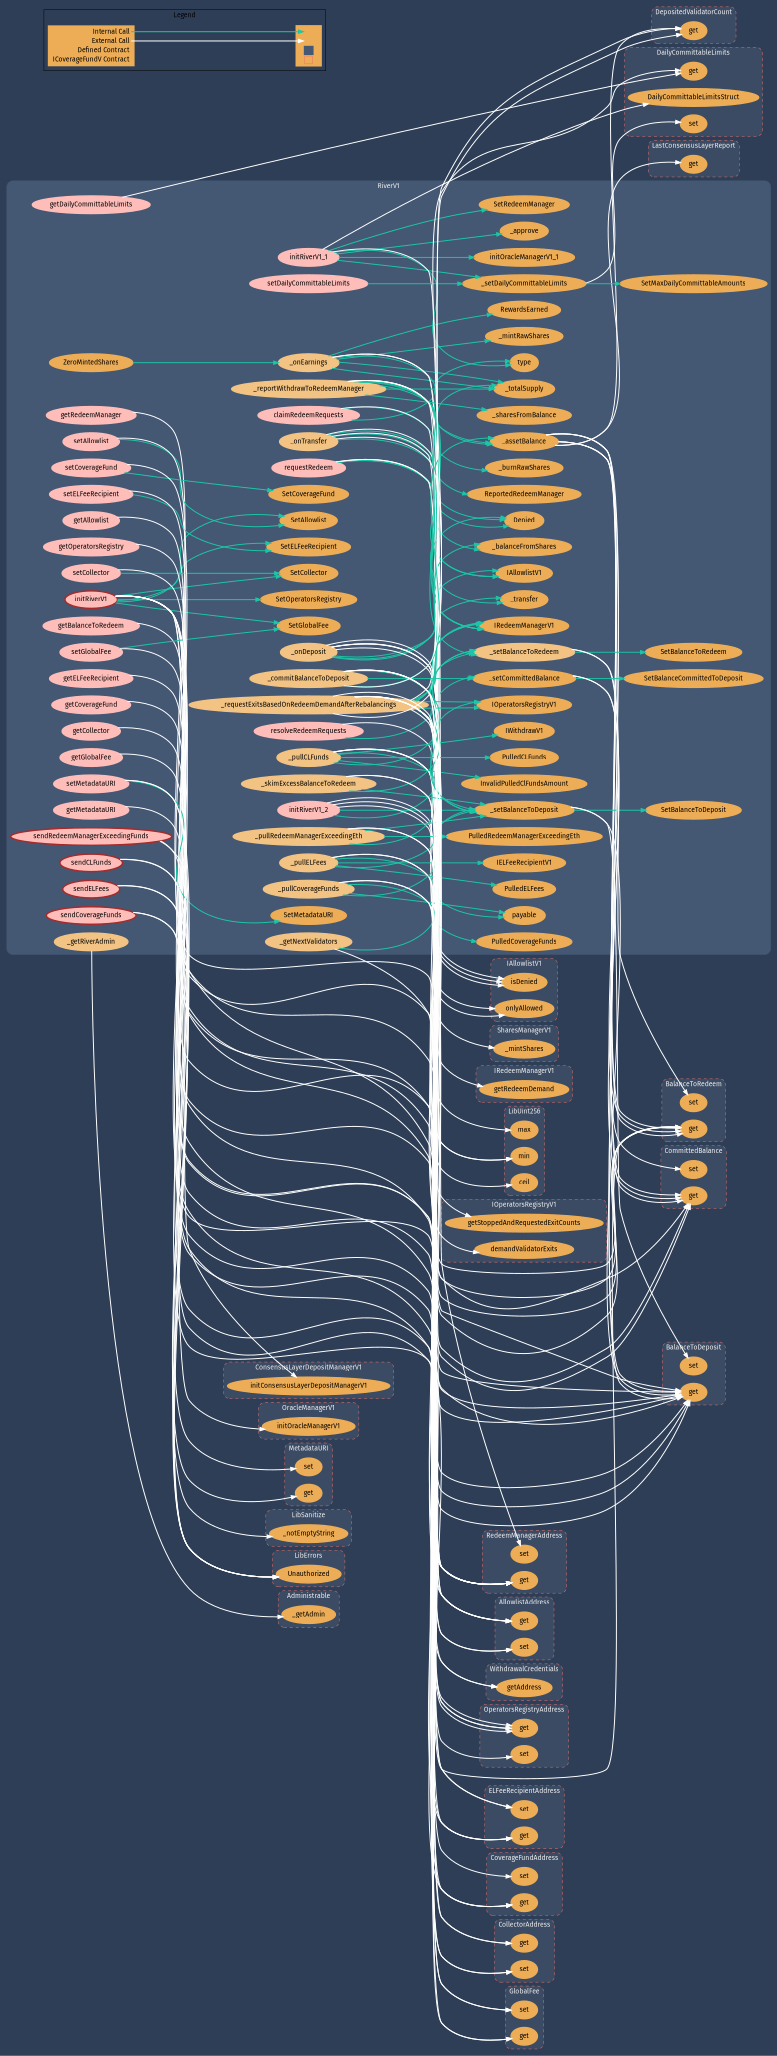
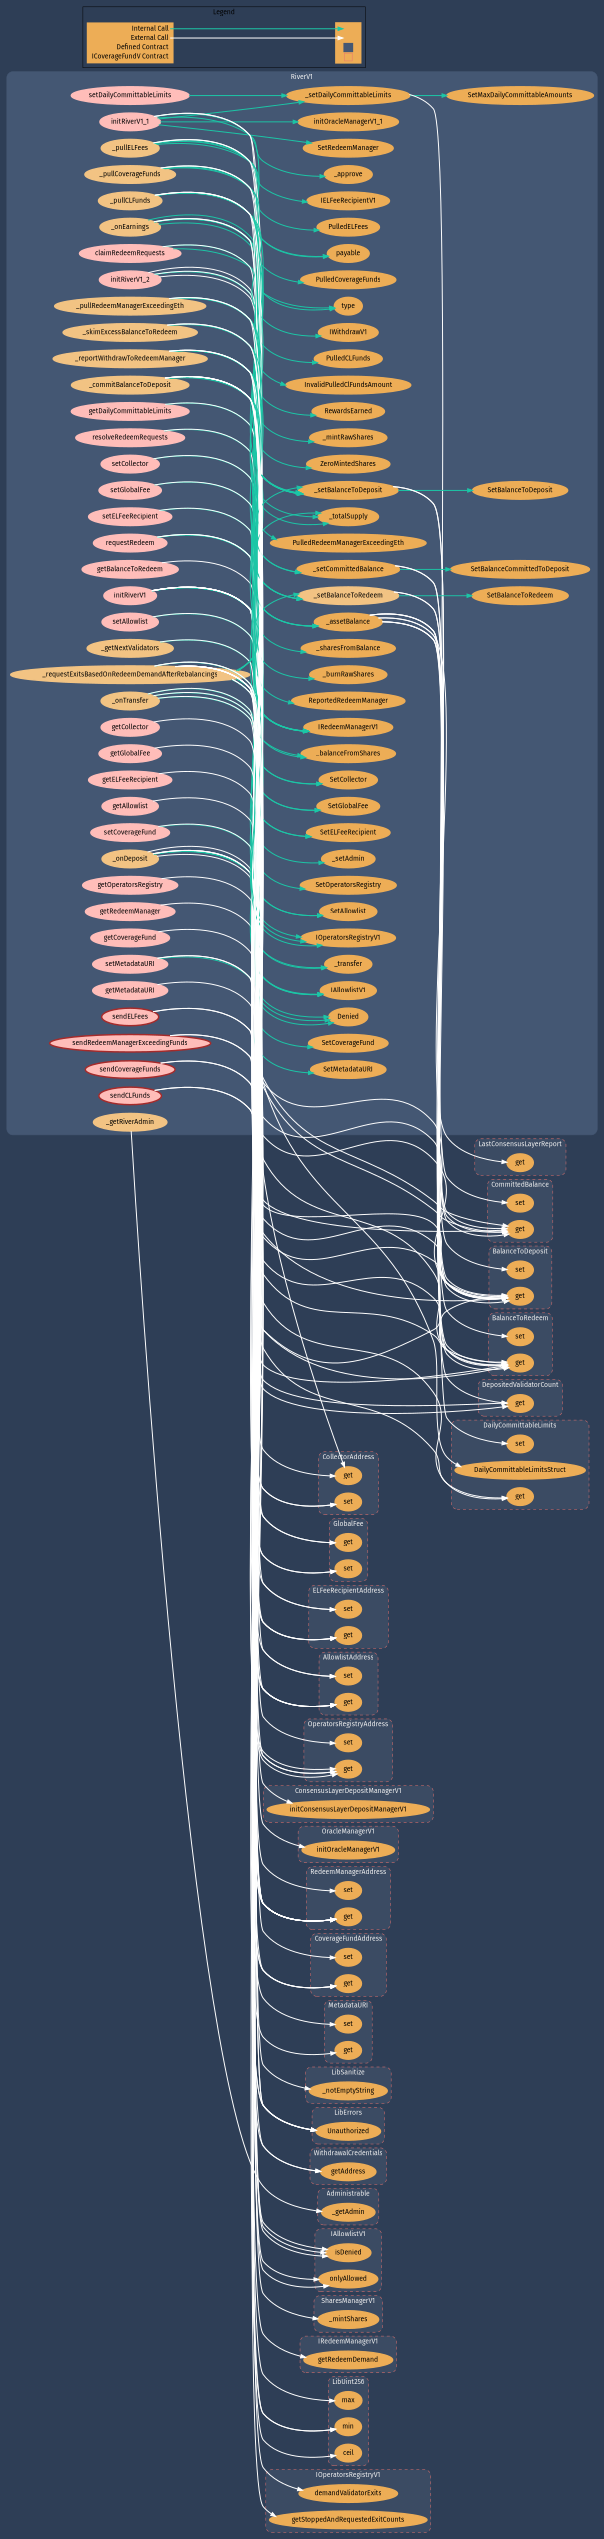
(203, 363) -> (259, 319)
(443, 389) -> none
(91, 600) -> (130, 596)
(435, 655) -> (257, 547)
none -> (348, 859)
